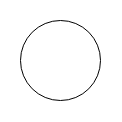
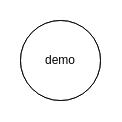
none -> (61, 61)
